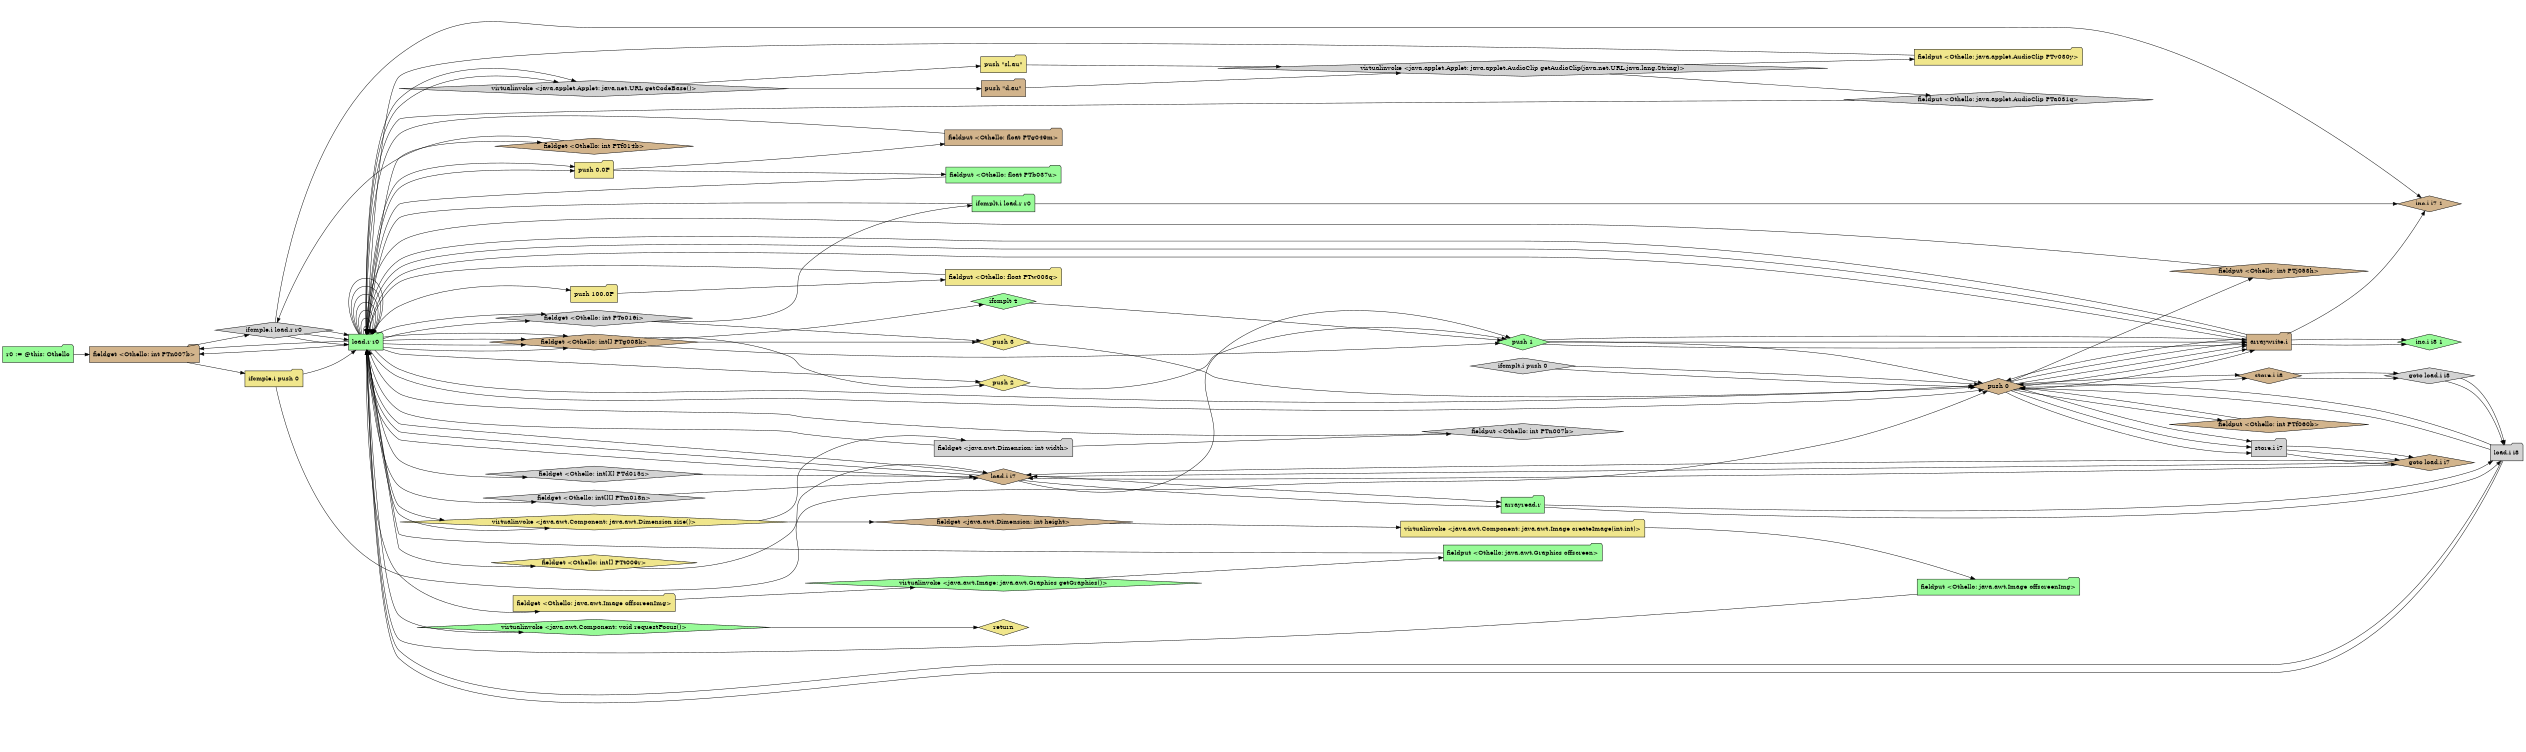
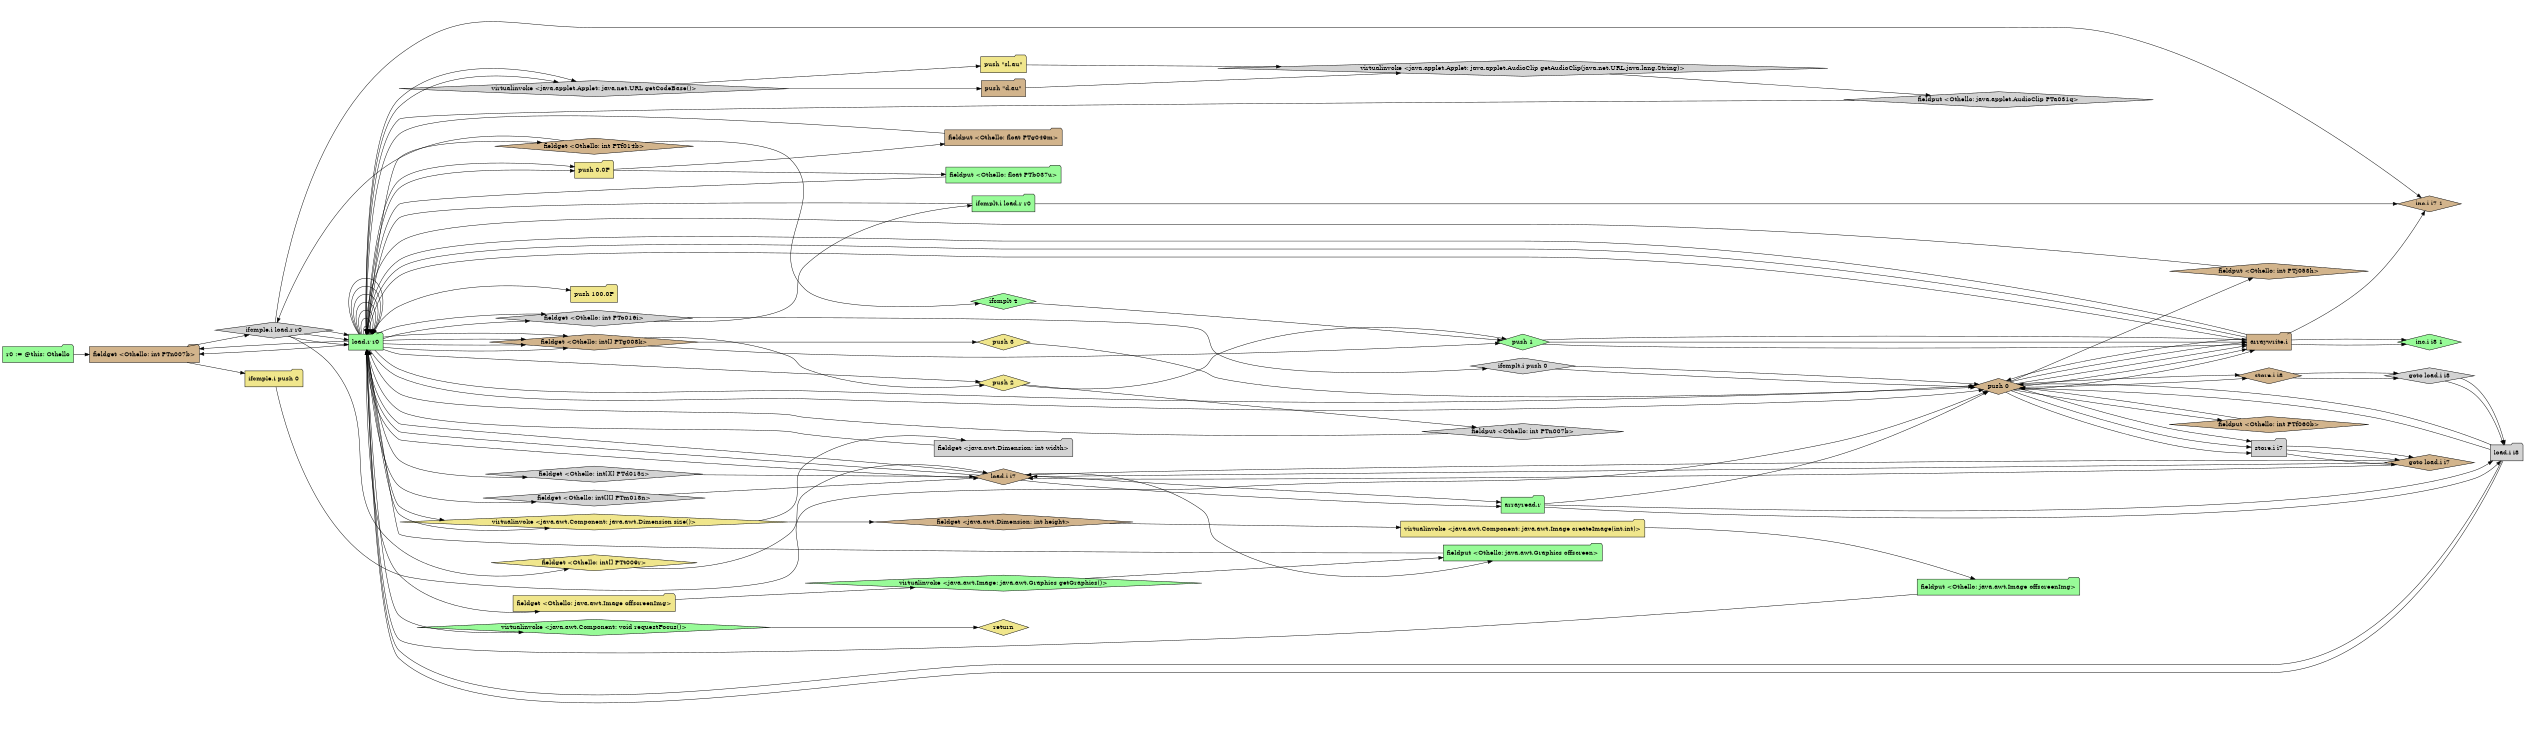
(1998, 57) -> none
(1003, 277) -> none
(820, 327) -> (797, 225)
(814, 331) -> (1093, 322)
(1797, 351) -> (1771, 472)
(329, 366) -> none
(1208, 369) -> (1232, 548)
(1260, 440) -> (1248, 406)
(397, 541) -> (368, 508)
